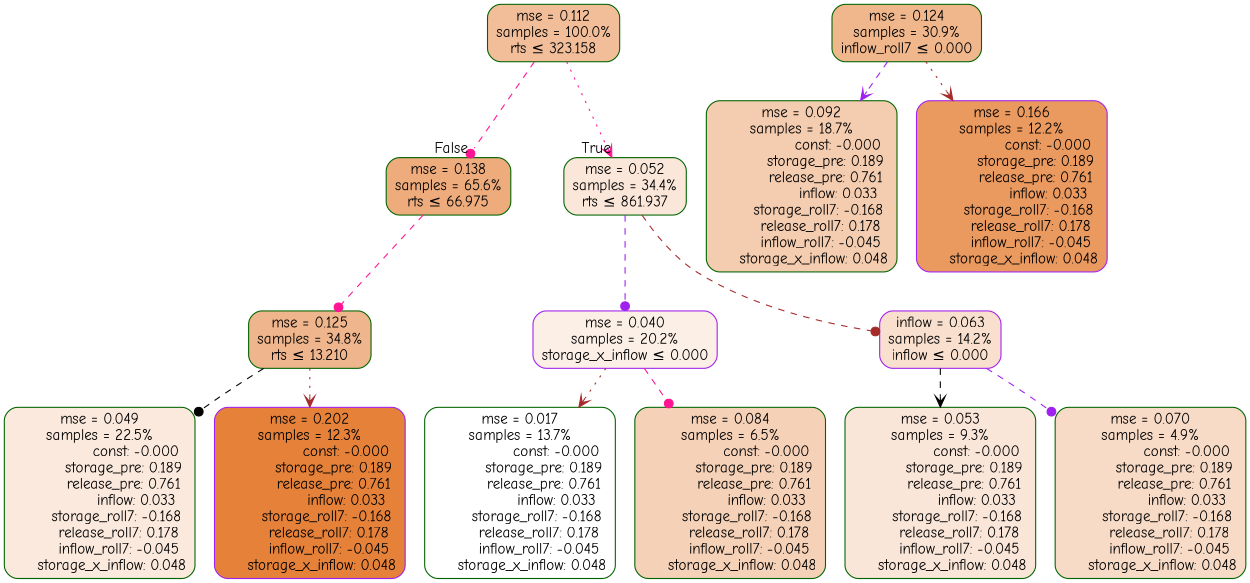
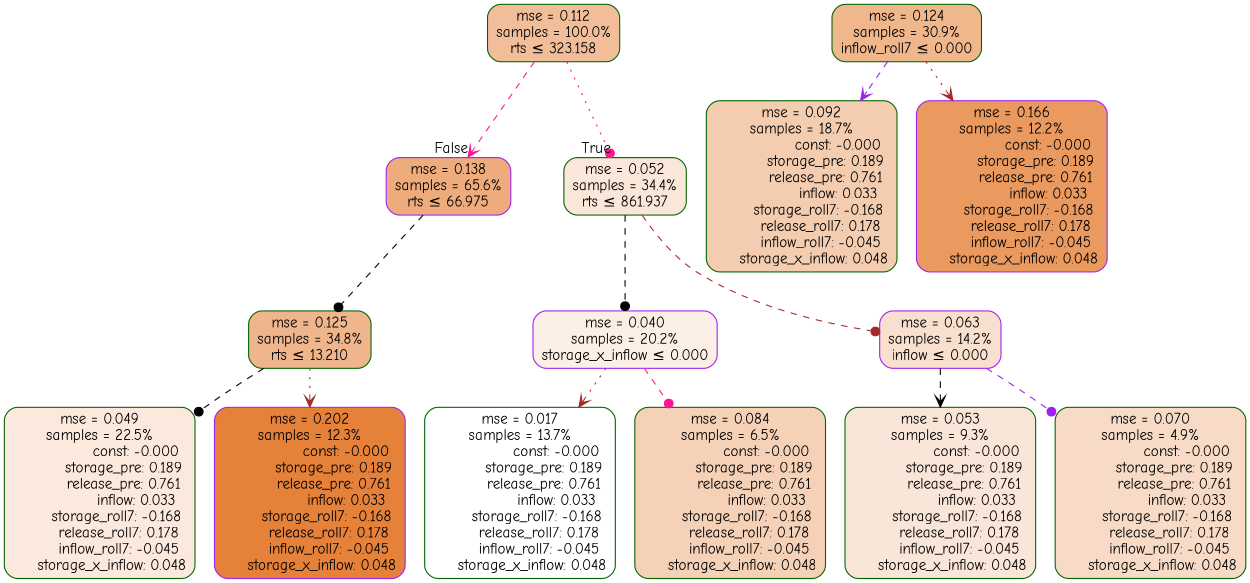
(587, 104) -> (587, 104)
(504, 105) -> (504, 105)
(448, 186) -> (448, 186)
(625, 258) -> (625, 258)
(382, 260) -> (382, 260)
(940, 340) -> (940, 340)
